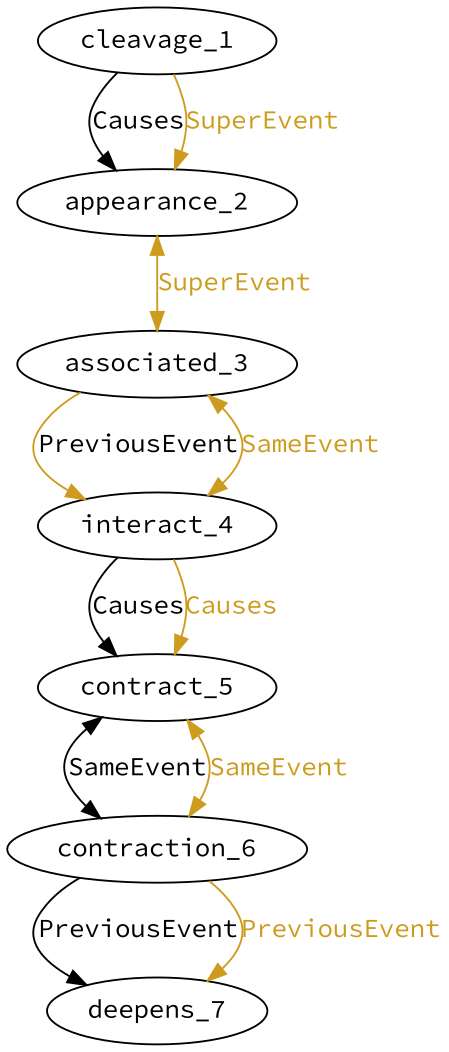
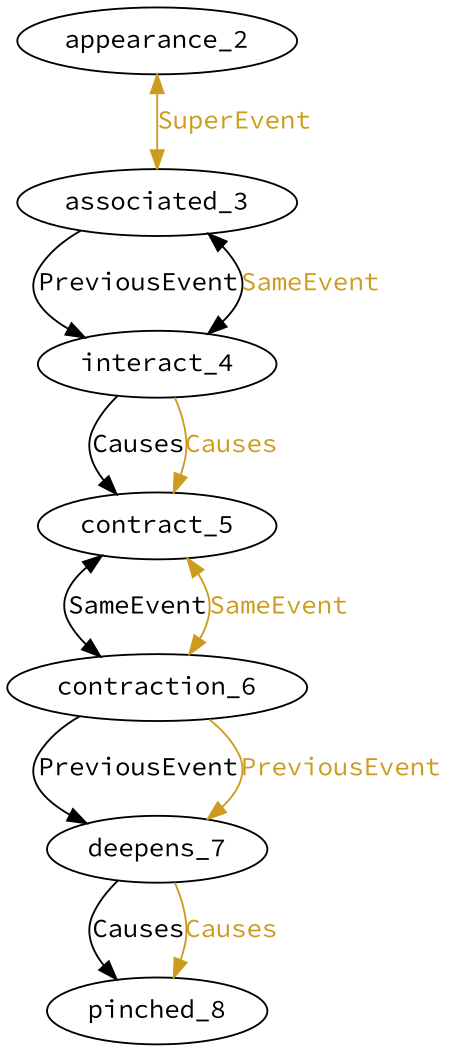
(157, 41) -> none
(35, 439) -> (35, 277)
(242, 446) -> (242, 284)
none -> (157, 1011)
